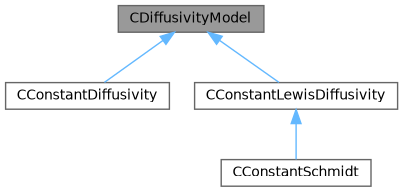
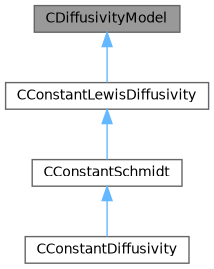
(134, 61) -> (107, 219)
